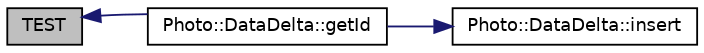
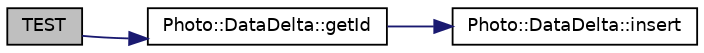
(124, 15) -> (105, 38)
